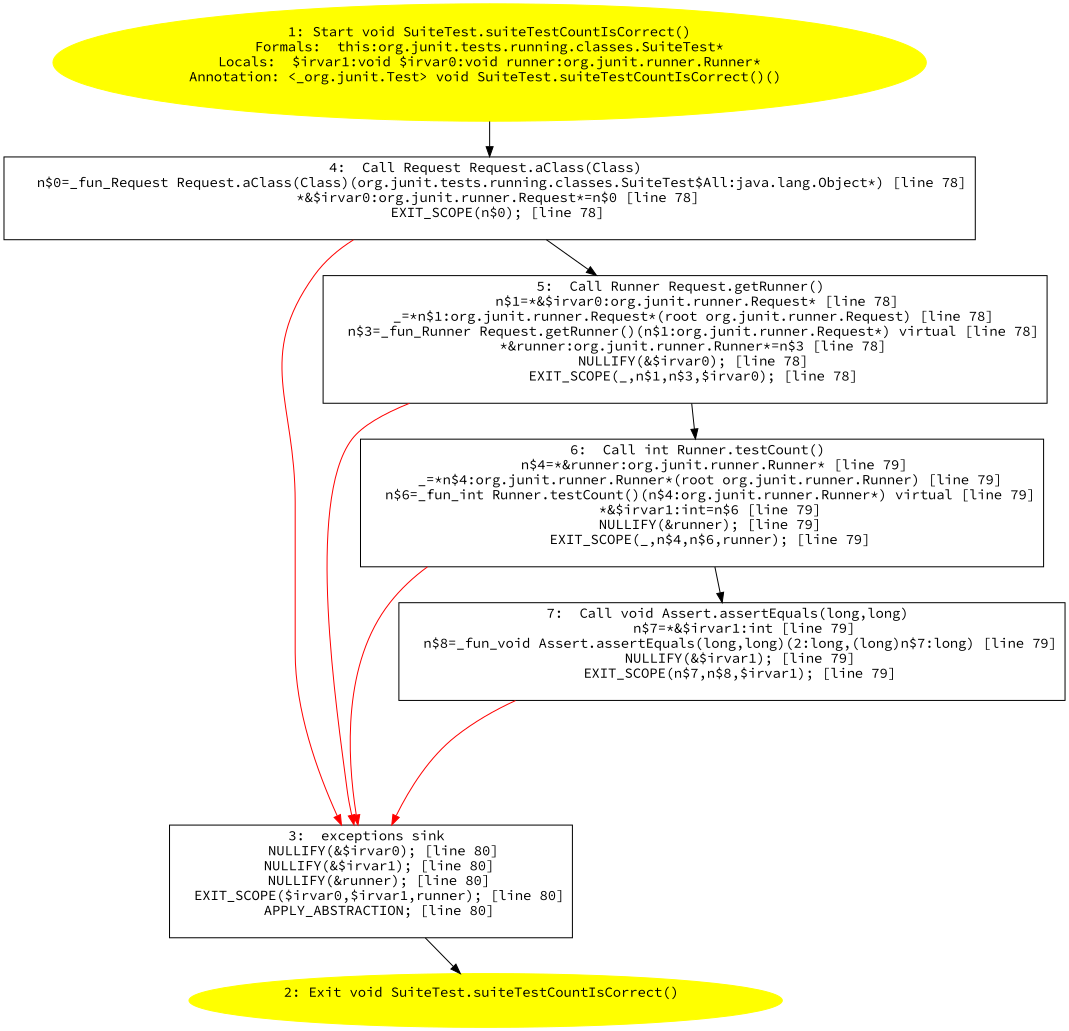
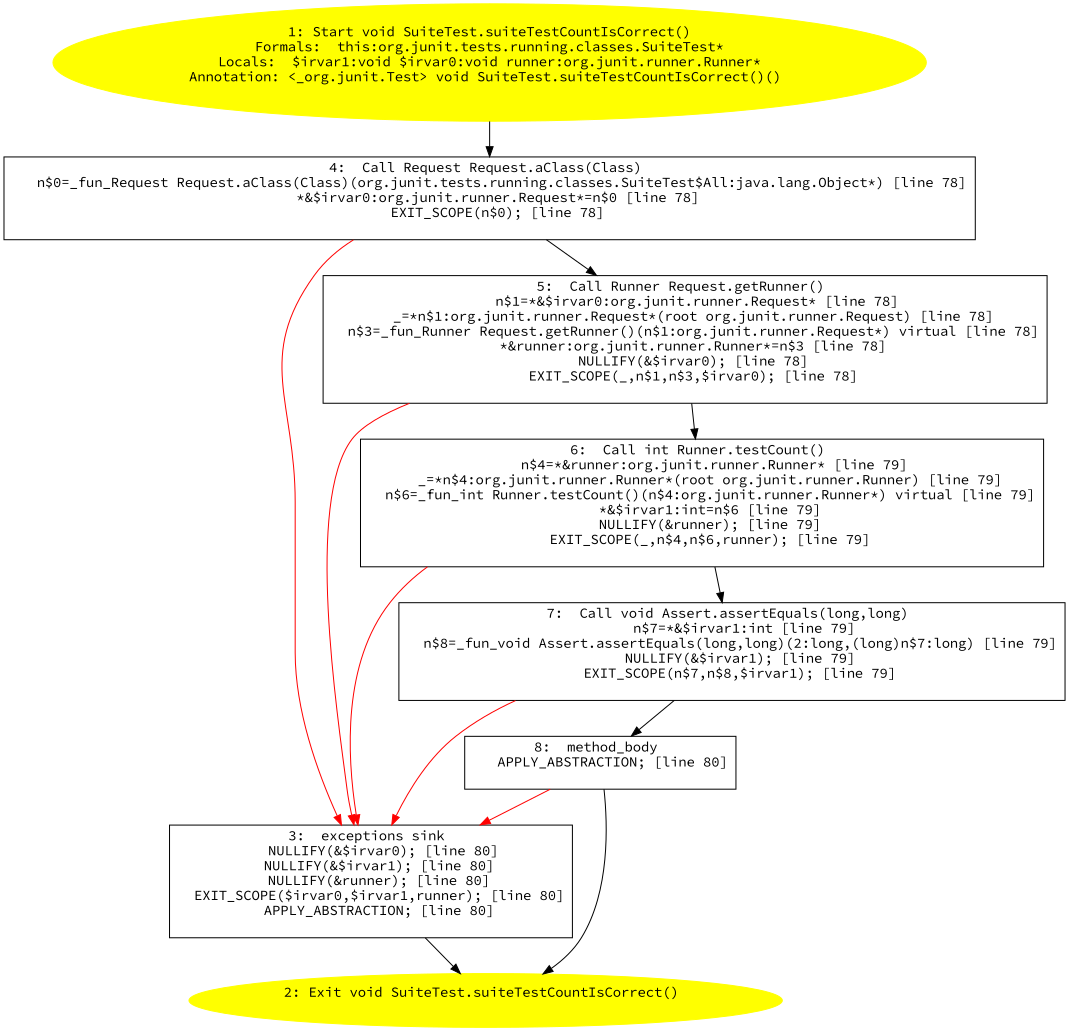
none -> (600, 763)
